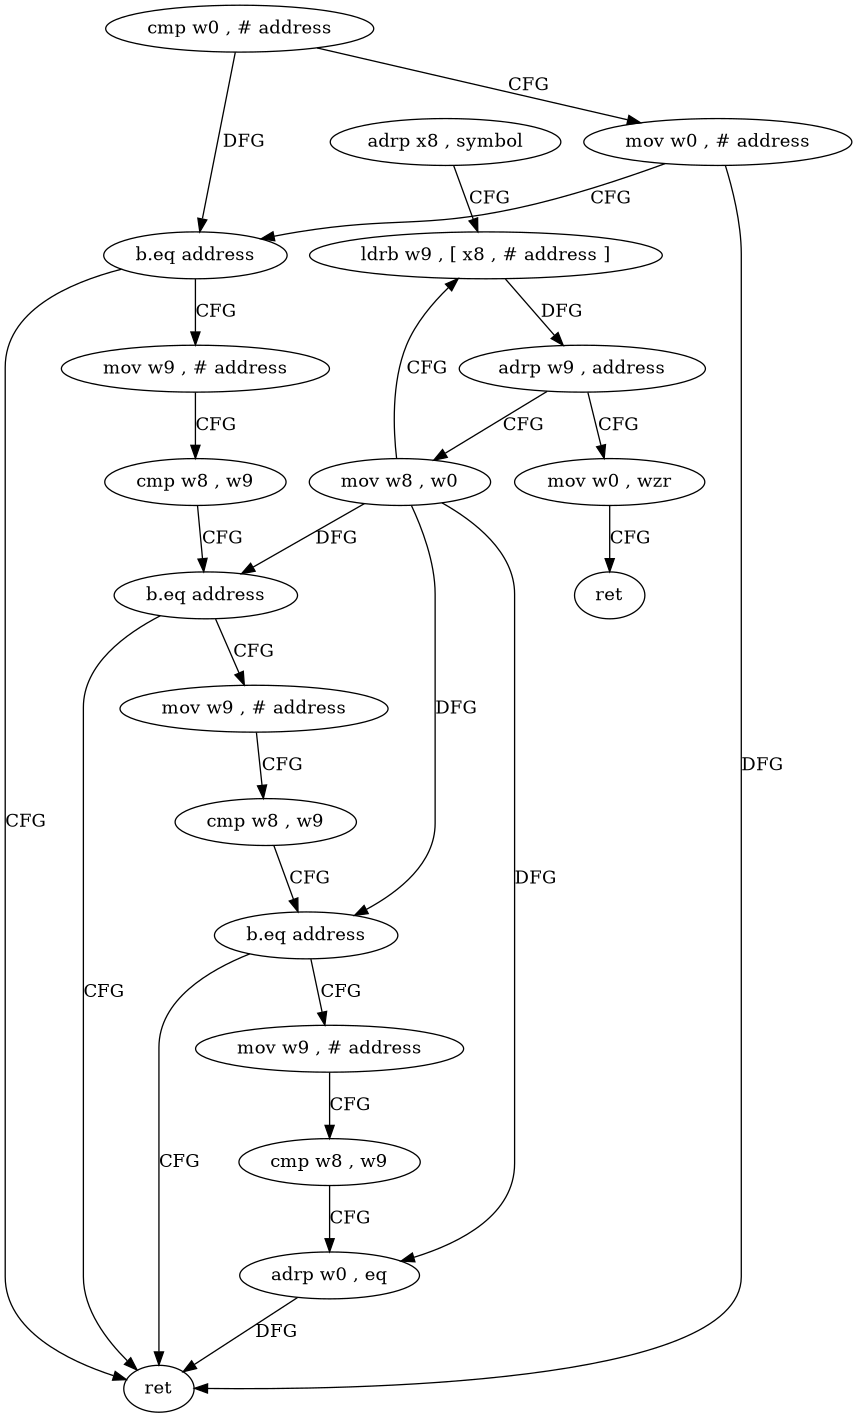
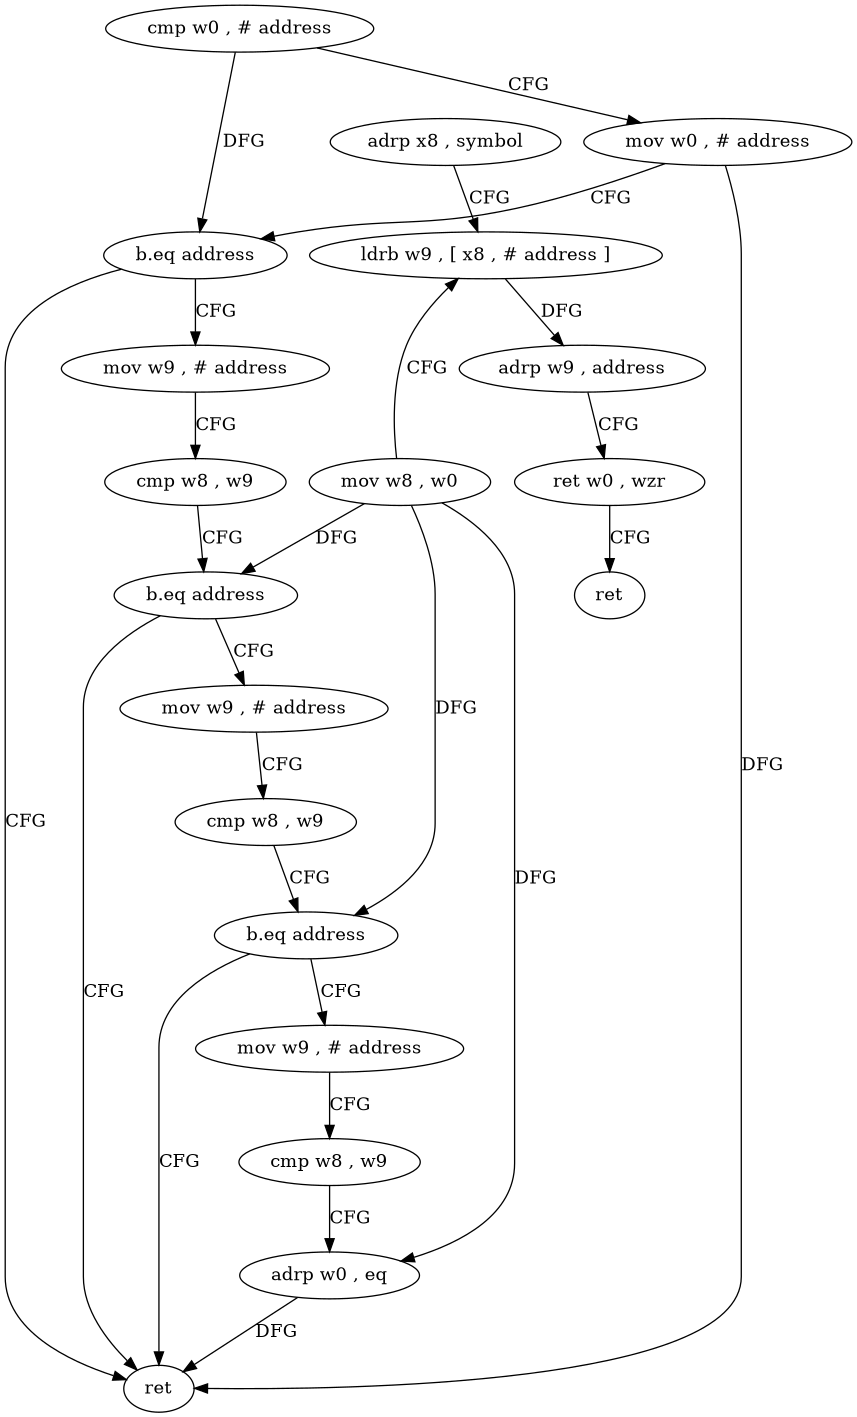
(496, 422) -> none
(610, 482) -> (610, 482)
